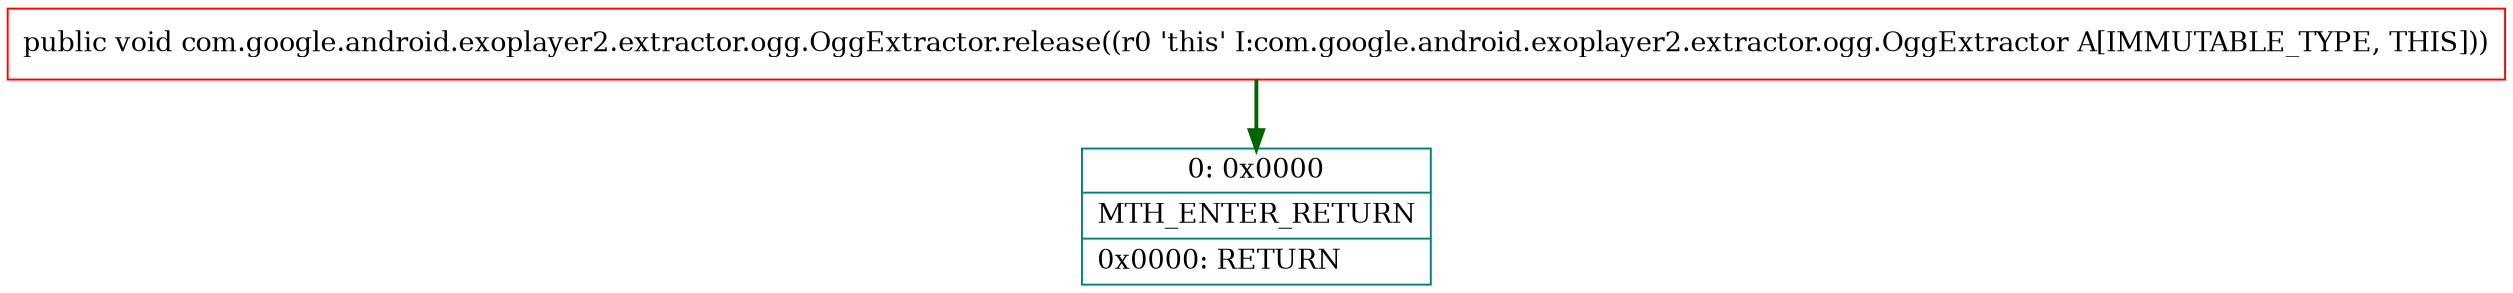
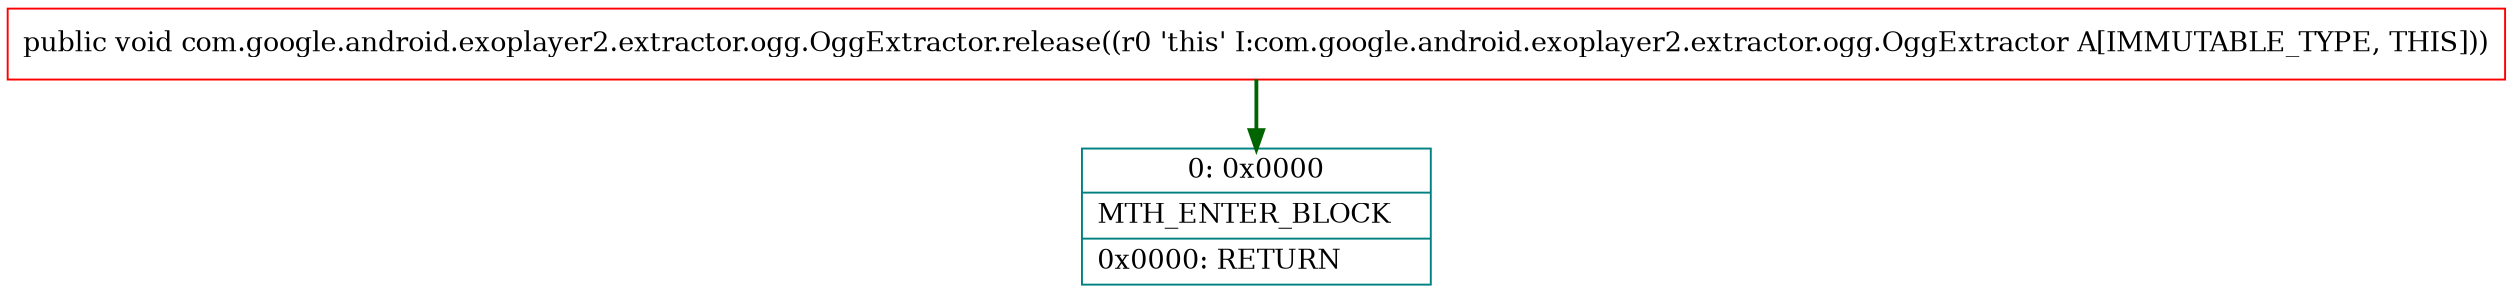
(1256, 215) -> (1245, 215)
